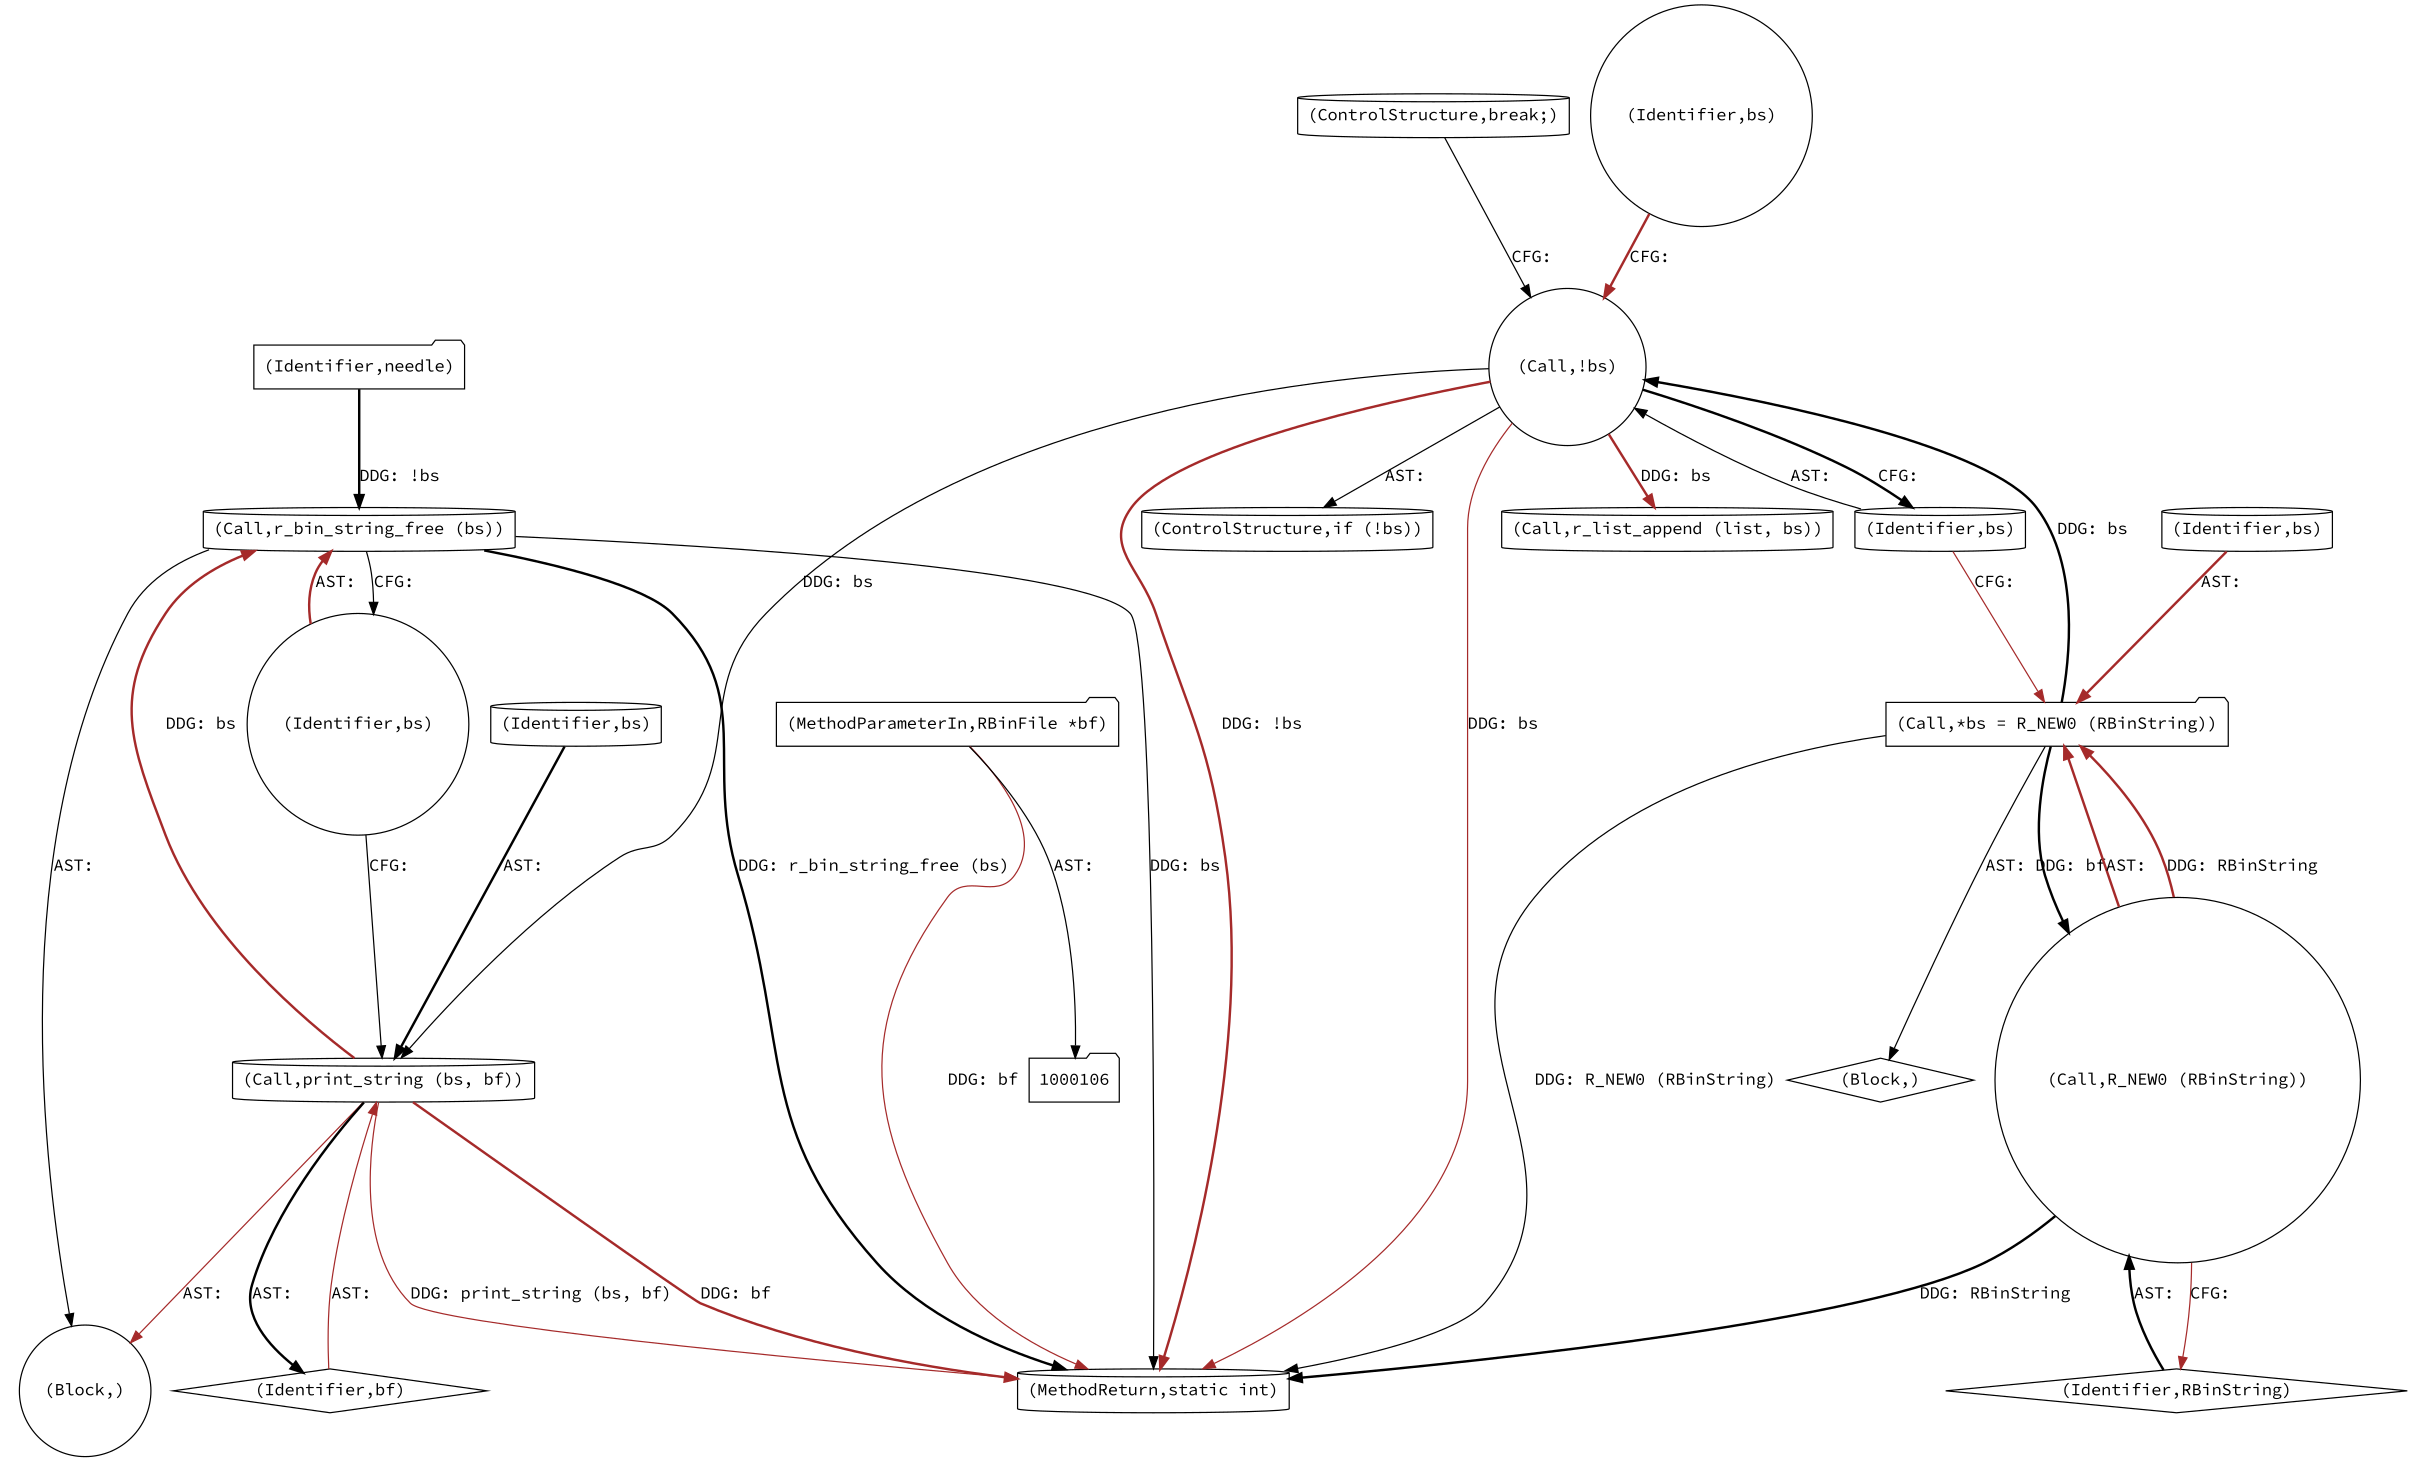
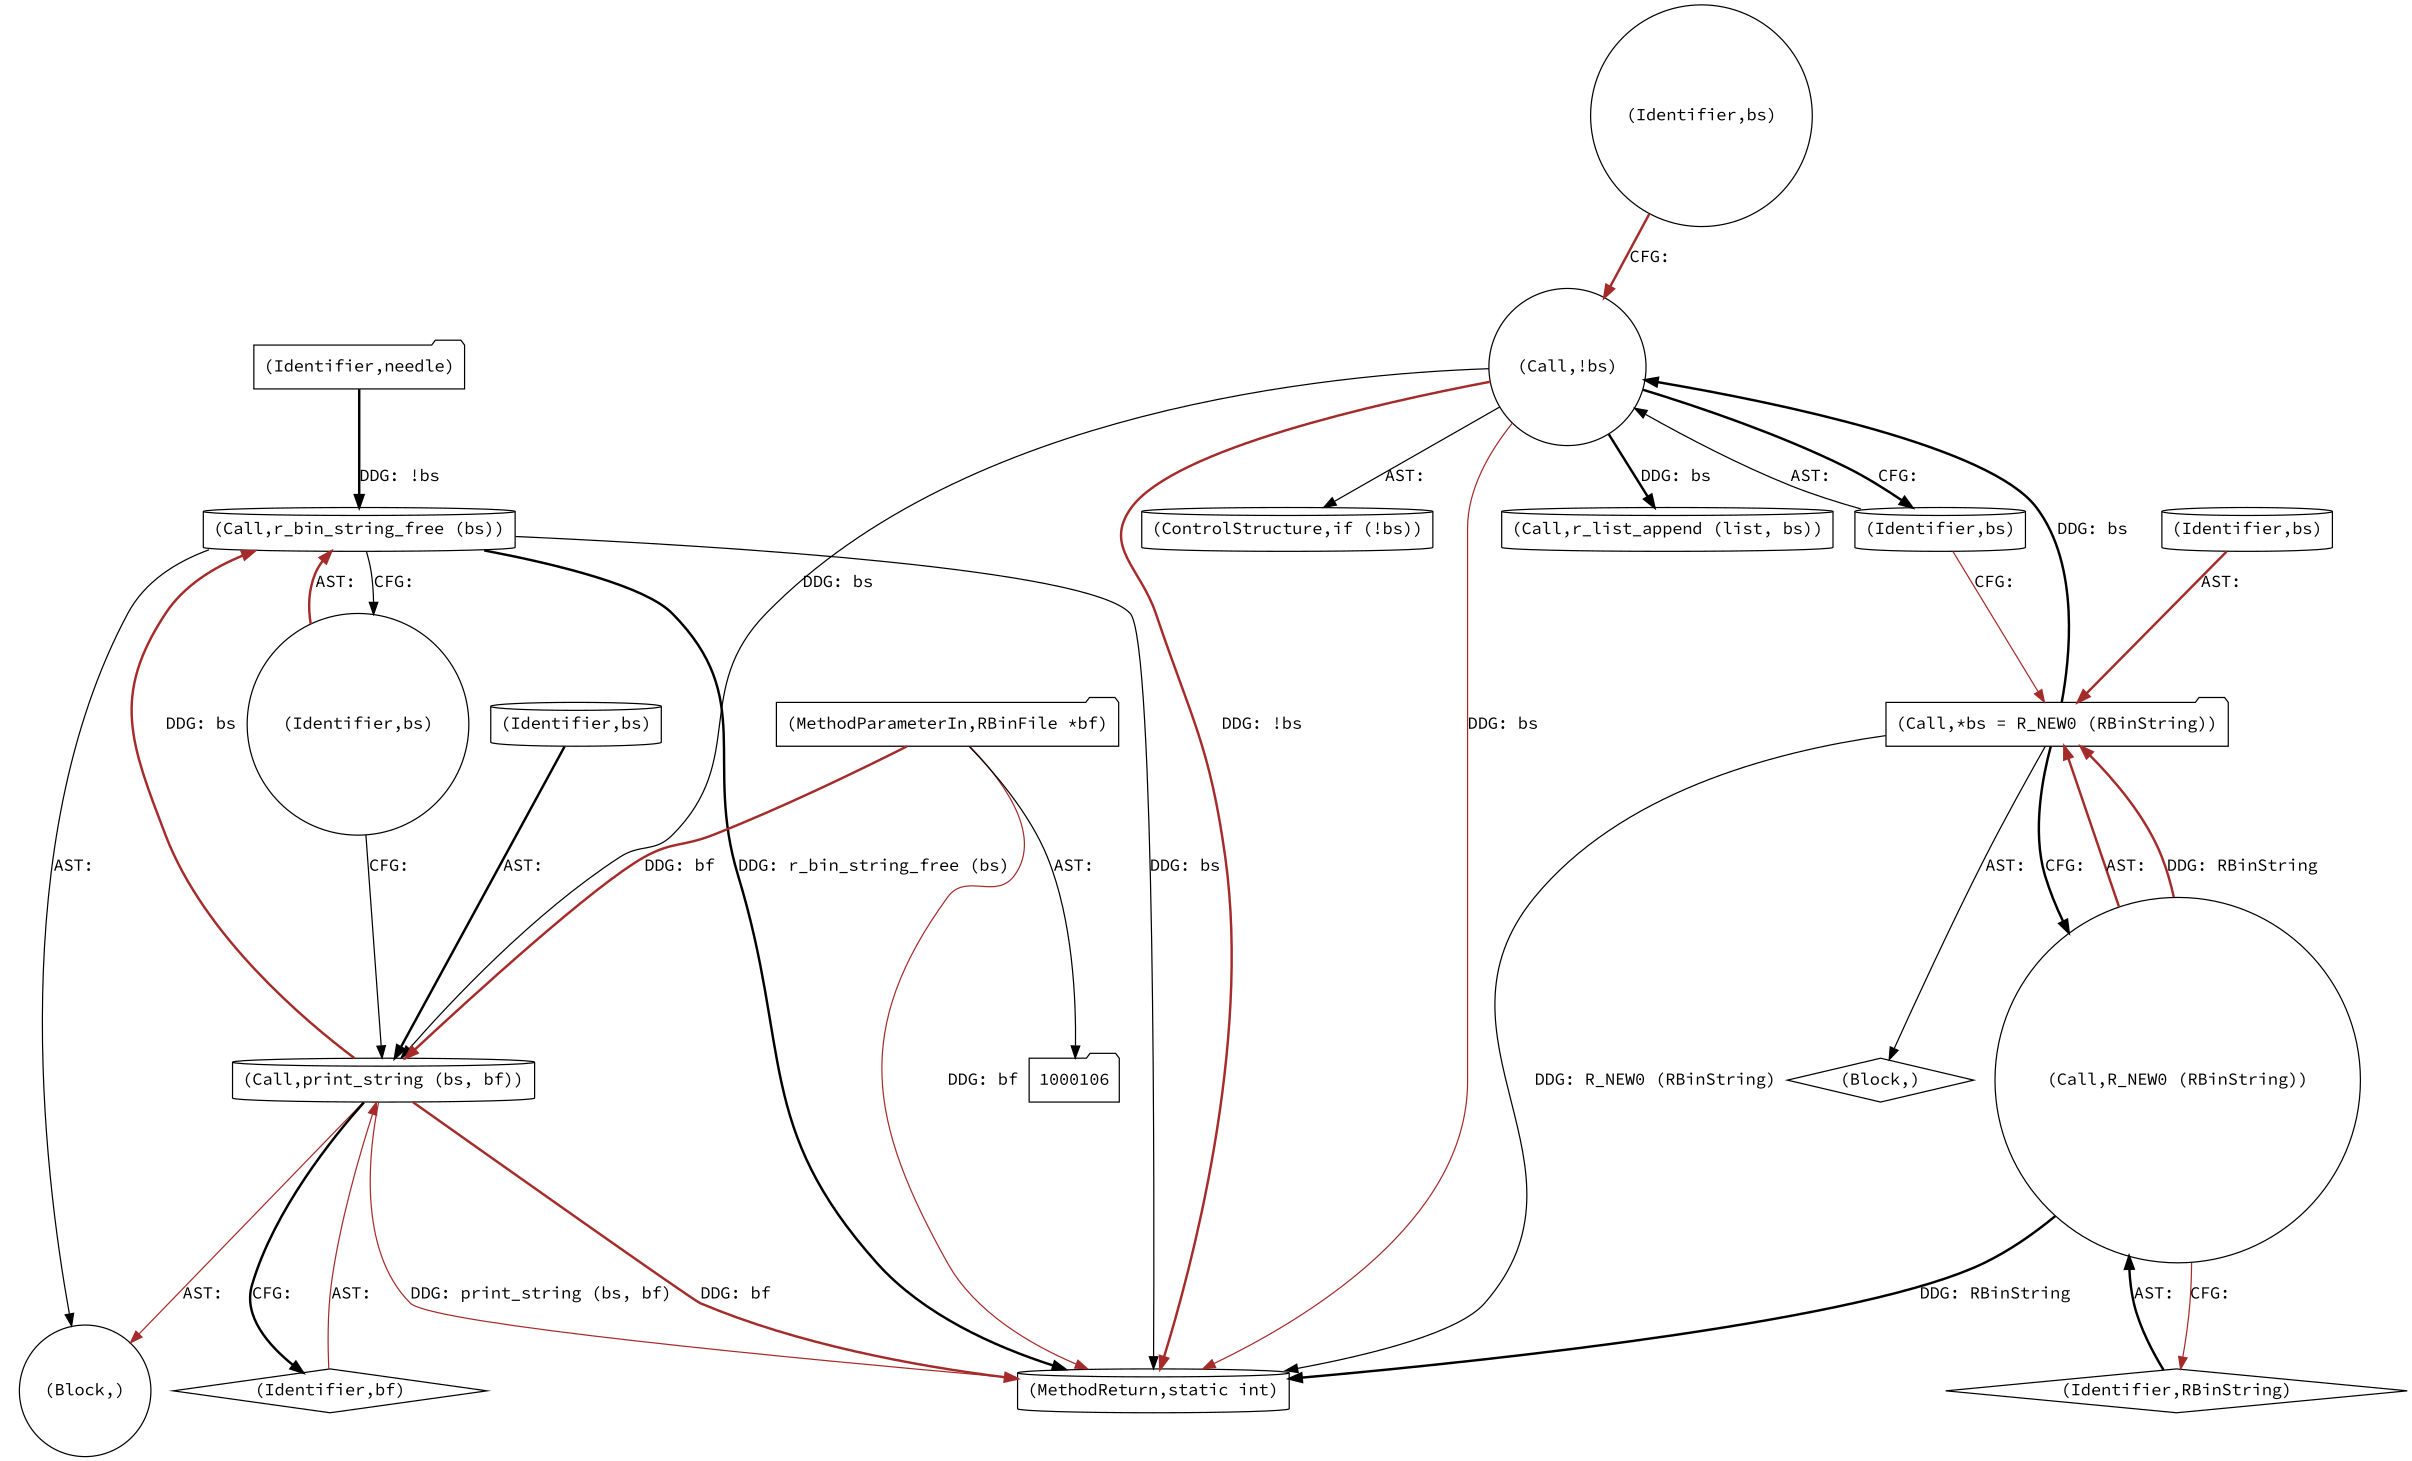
(1434, 116) -> none
(1628, 465) -> (1628, 465)
none -> (638, 861)
(2071, 866) -> (2071, 866)
(278, 1294) -> (278, 1294)
